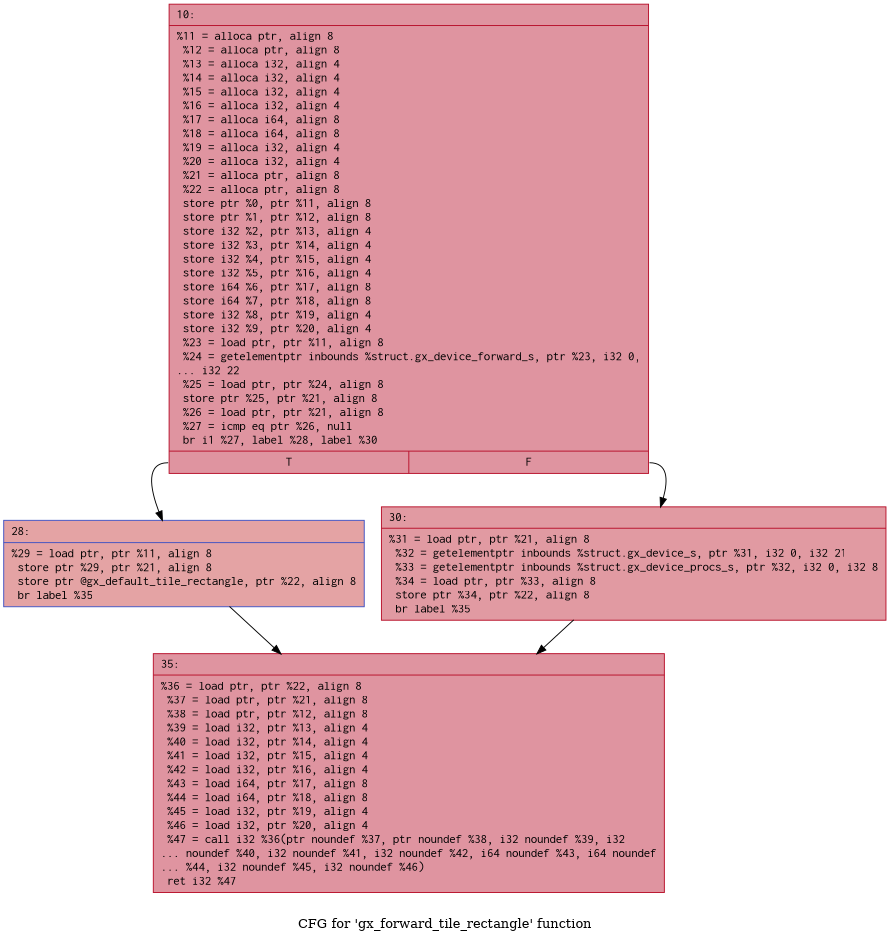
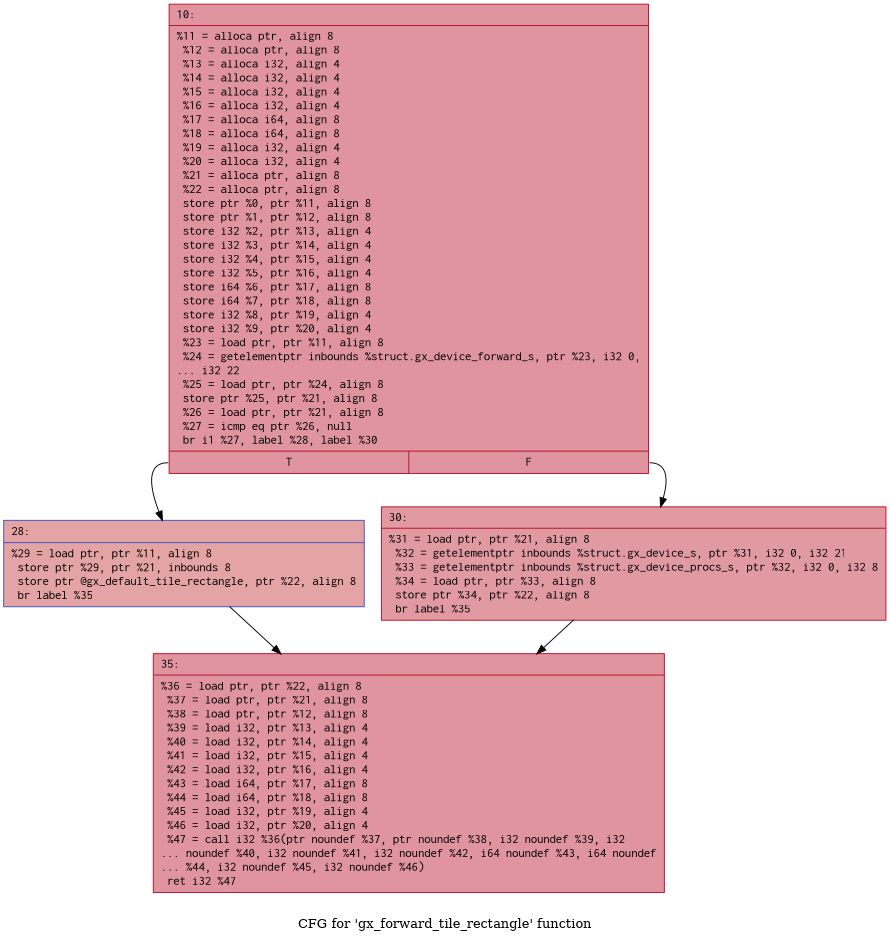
(112, 567) -> (121, 567)
